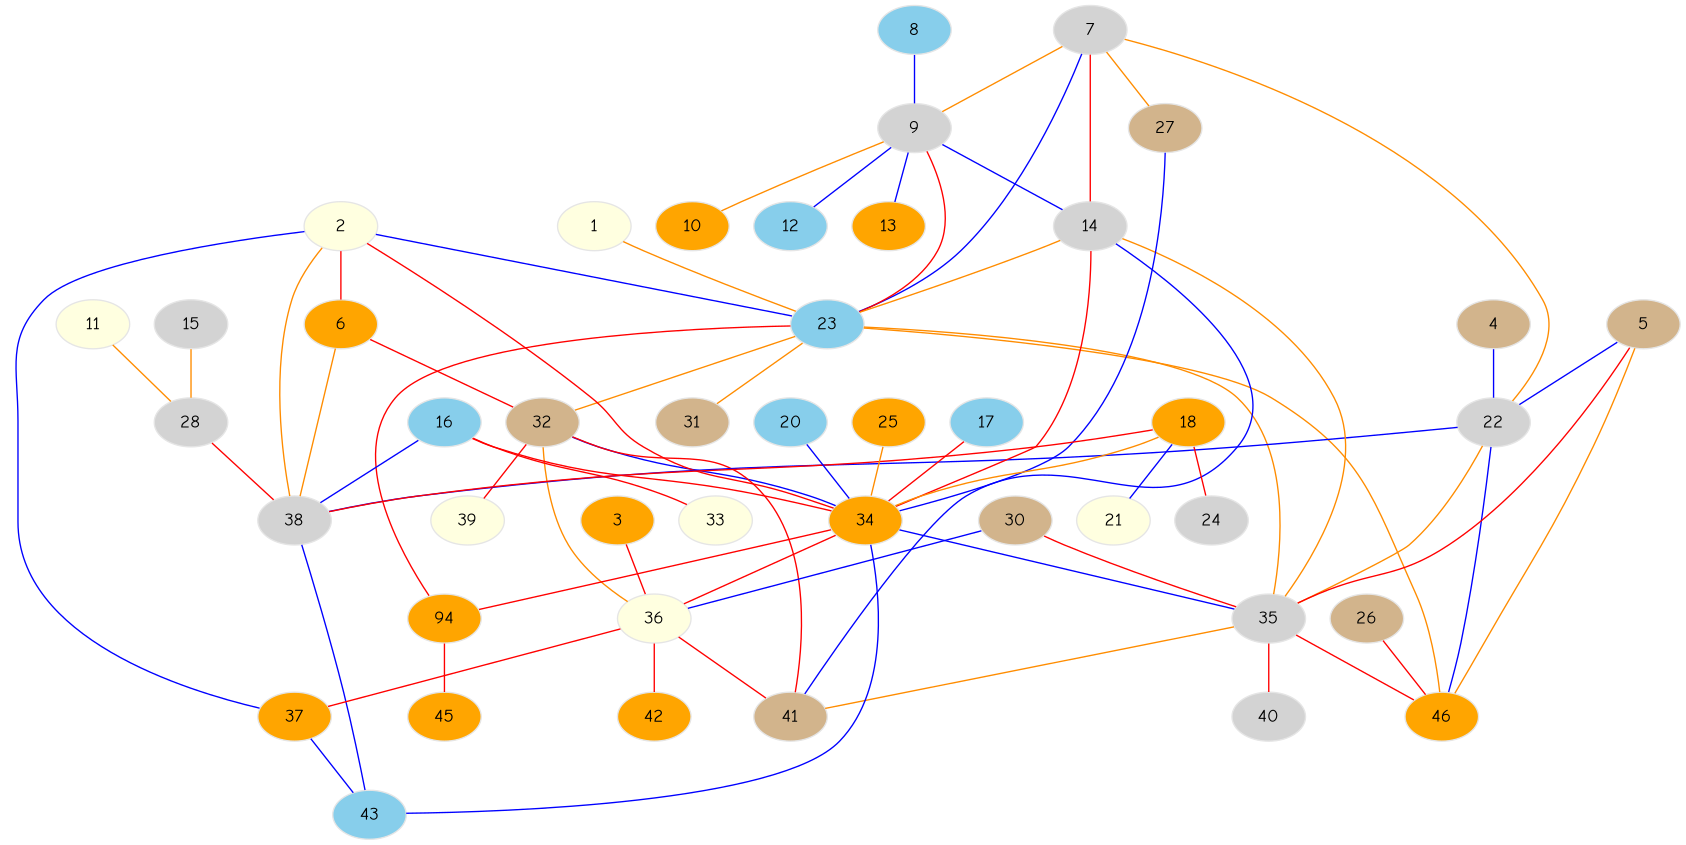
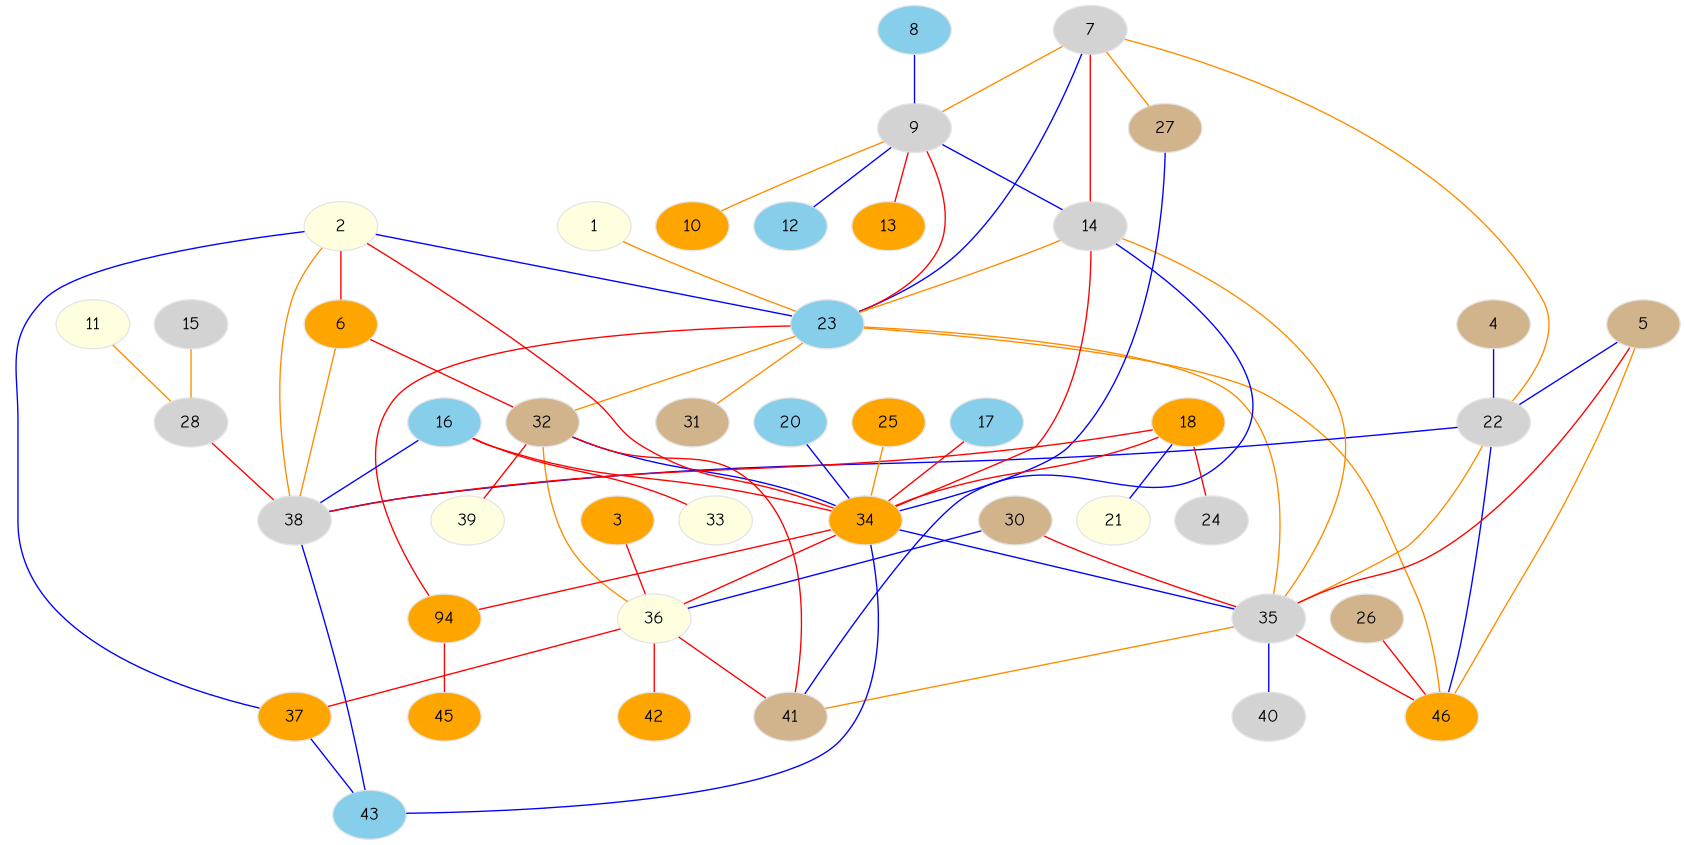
(902, 177) -> (902, 177)
(1054, 467) -> (1054, 467)
(1269, 668) -> (1269, 668)
